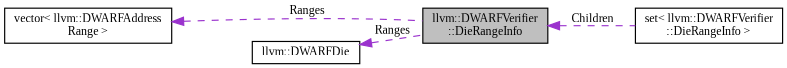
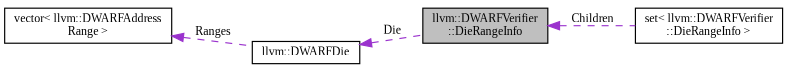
(303, 19) -> (218, 42)
(391, 31) -> (391, 31)
